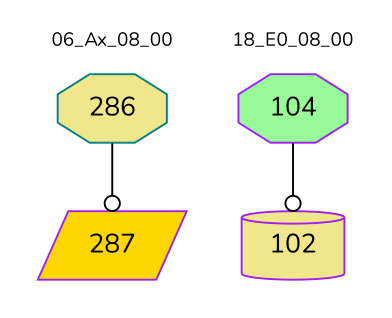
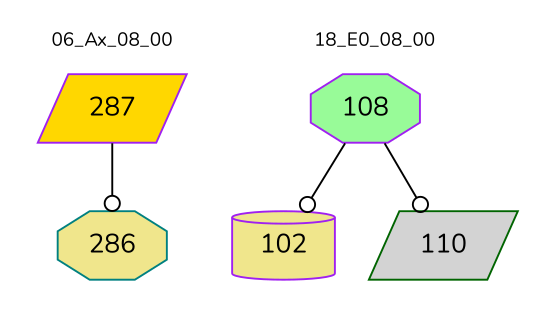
(293, 108) -> (365, 108)
(112, 170) -> (112, 170)
none -> (443, 245)
